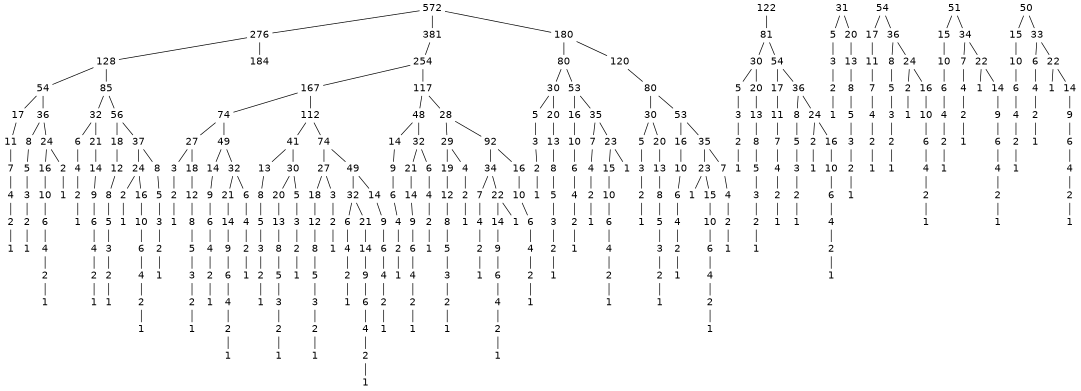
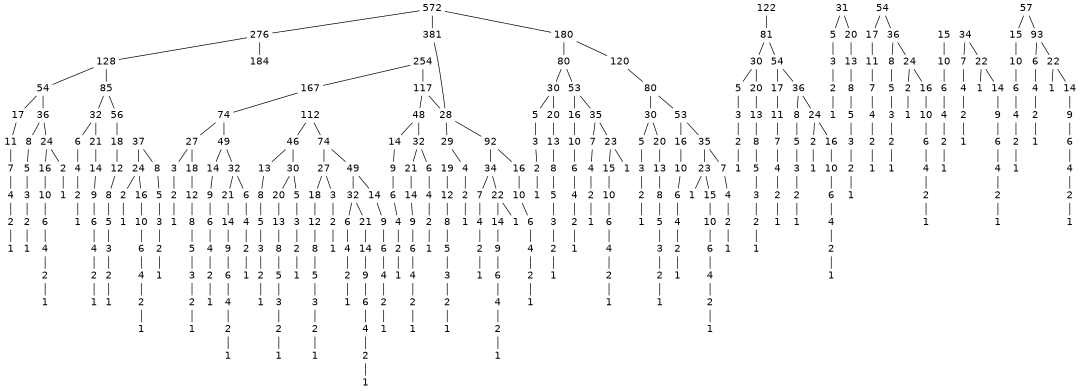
(955, 9) -> none
(1026, 9) -> (1026, 9)
(1037, 35) -> (1037, 35)
(428, 49) -> (440, 75)
(310, 102) -> none
(128, 129) -> none
(293, 142) -> (293, 142)
(447, 156) -> none
